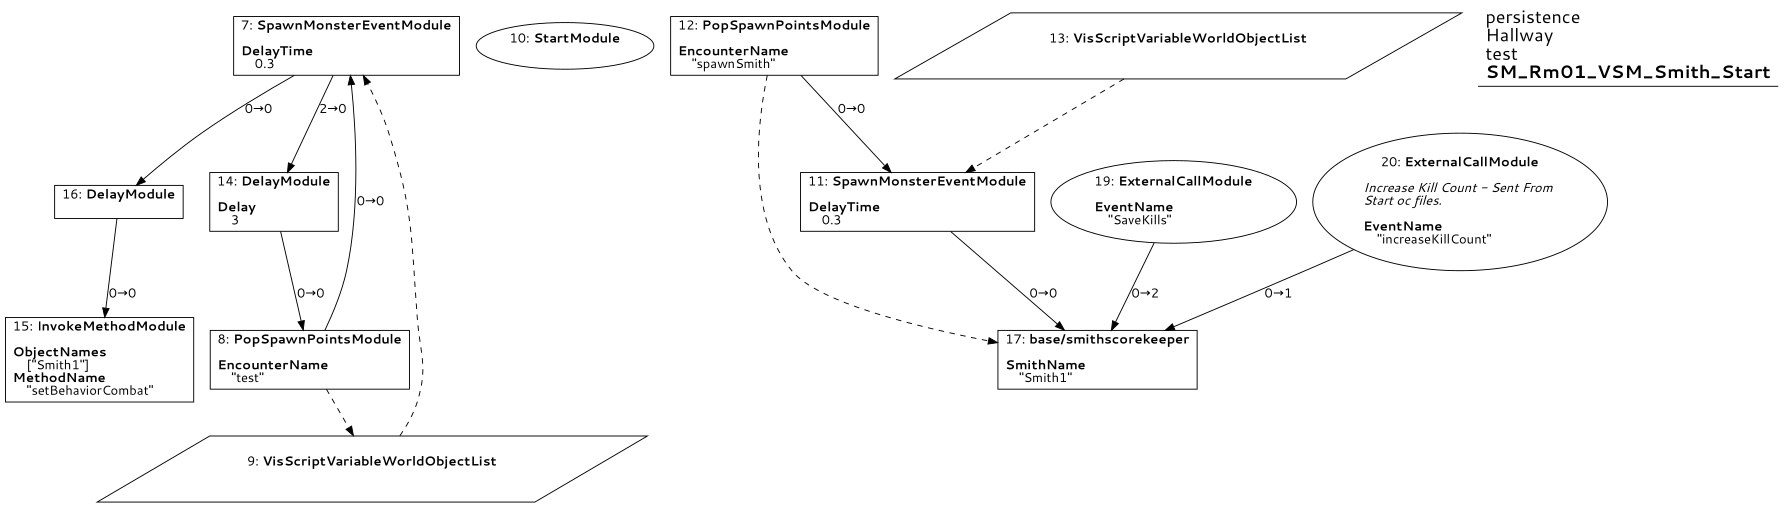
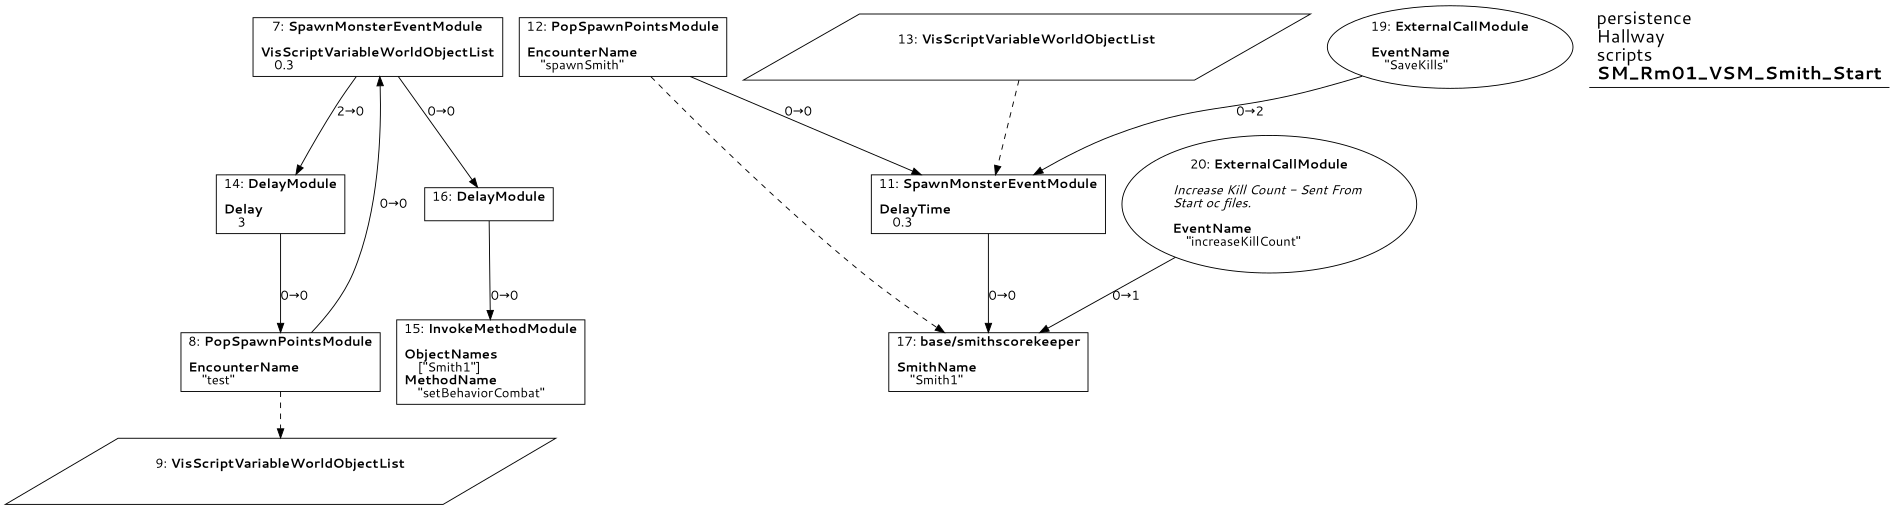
(565, 46) -> none
(277, 51) -> (378, 53)
(1502, 54) -> (1625, 55)
(413, 259) -> none
(1135, 283) -> (1198, 112)
